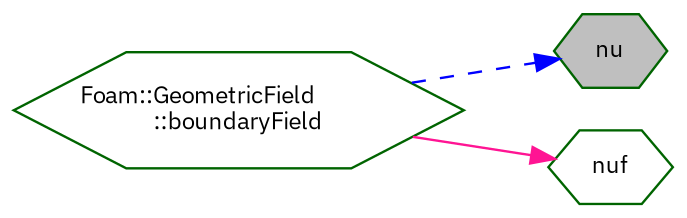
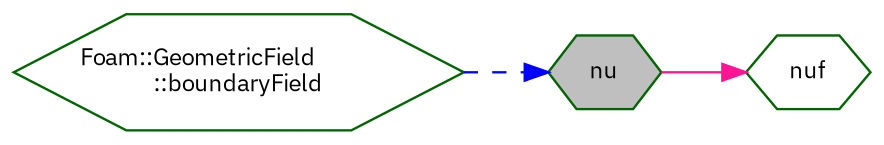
(472, 146) -> (692, 72)
